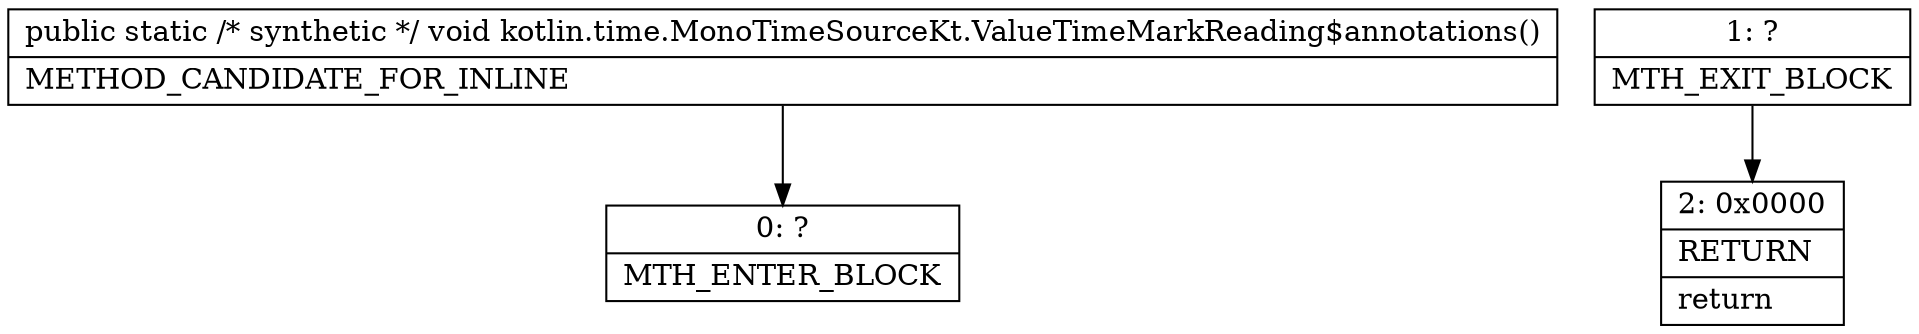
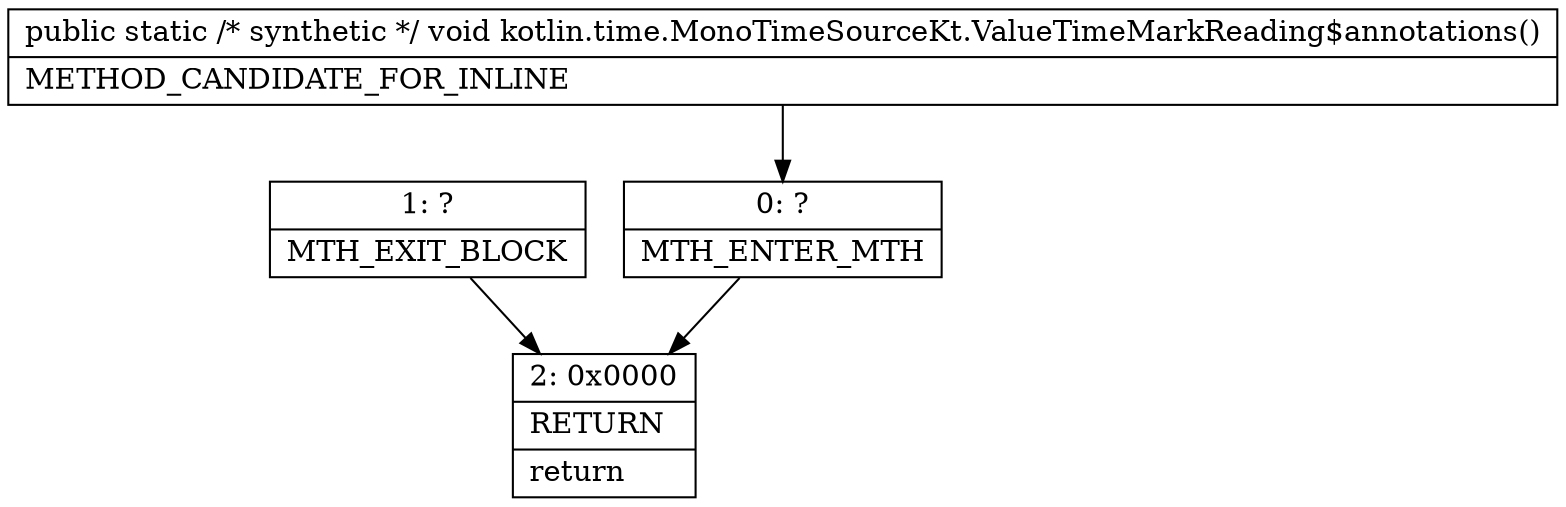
(783, 276) -> (783, 252)
none -> (712, 308)
